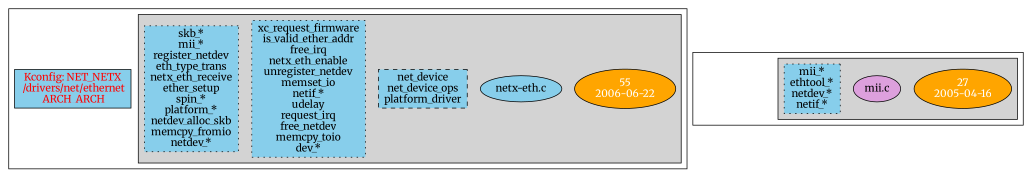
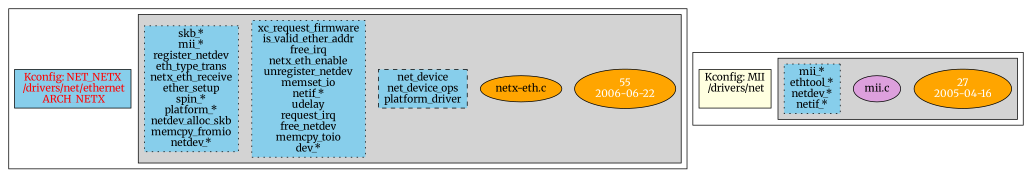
(73, 89) -> (73, 89)
(521, 89) -> (521, 89)
none -> (735, 89)
